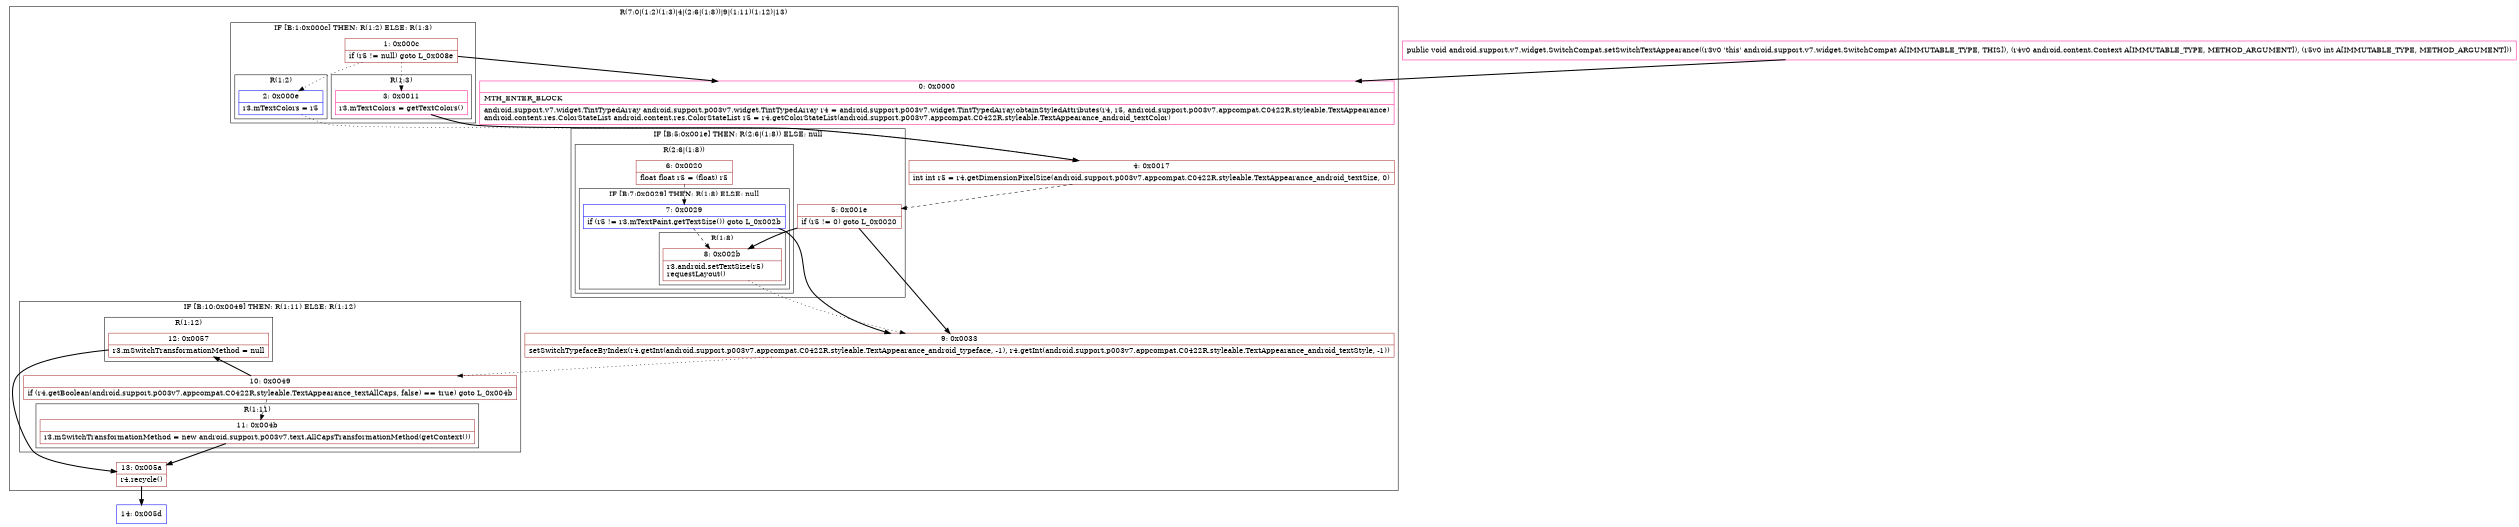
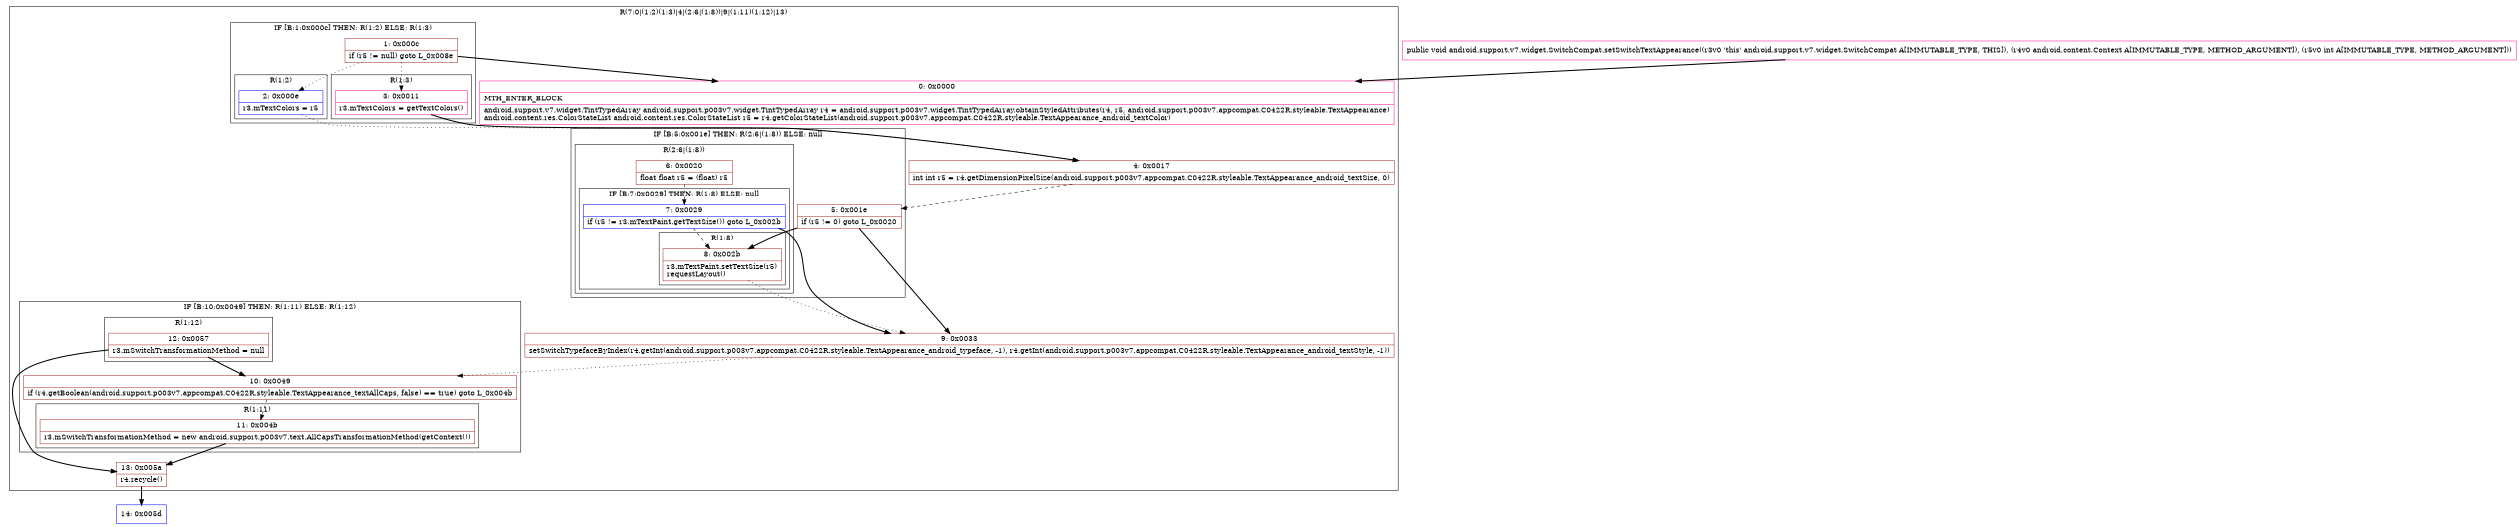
(716, 267) -> (722, 267)
(235, 368) -> (224, 365)
